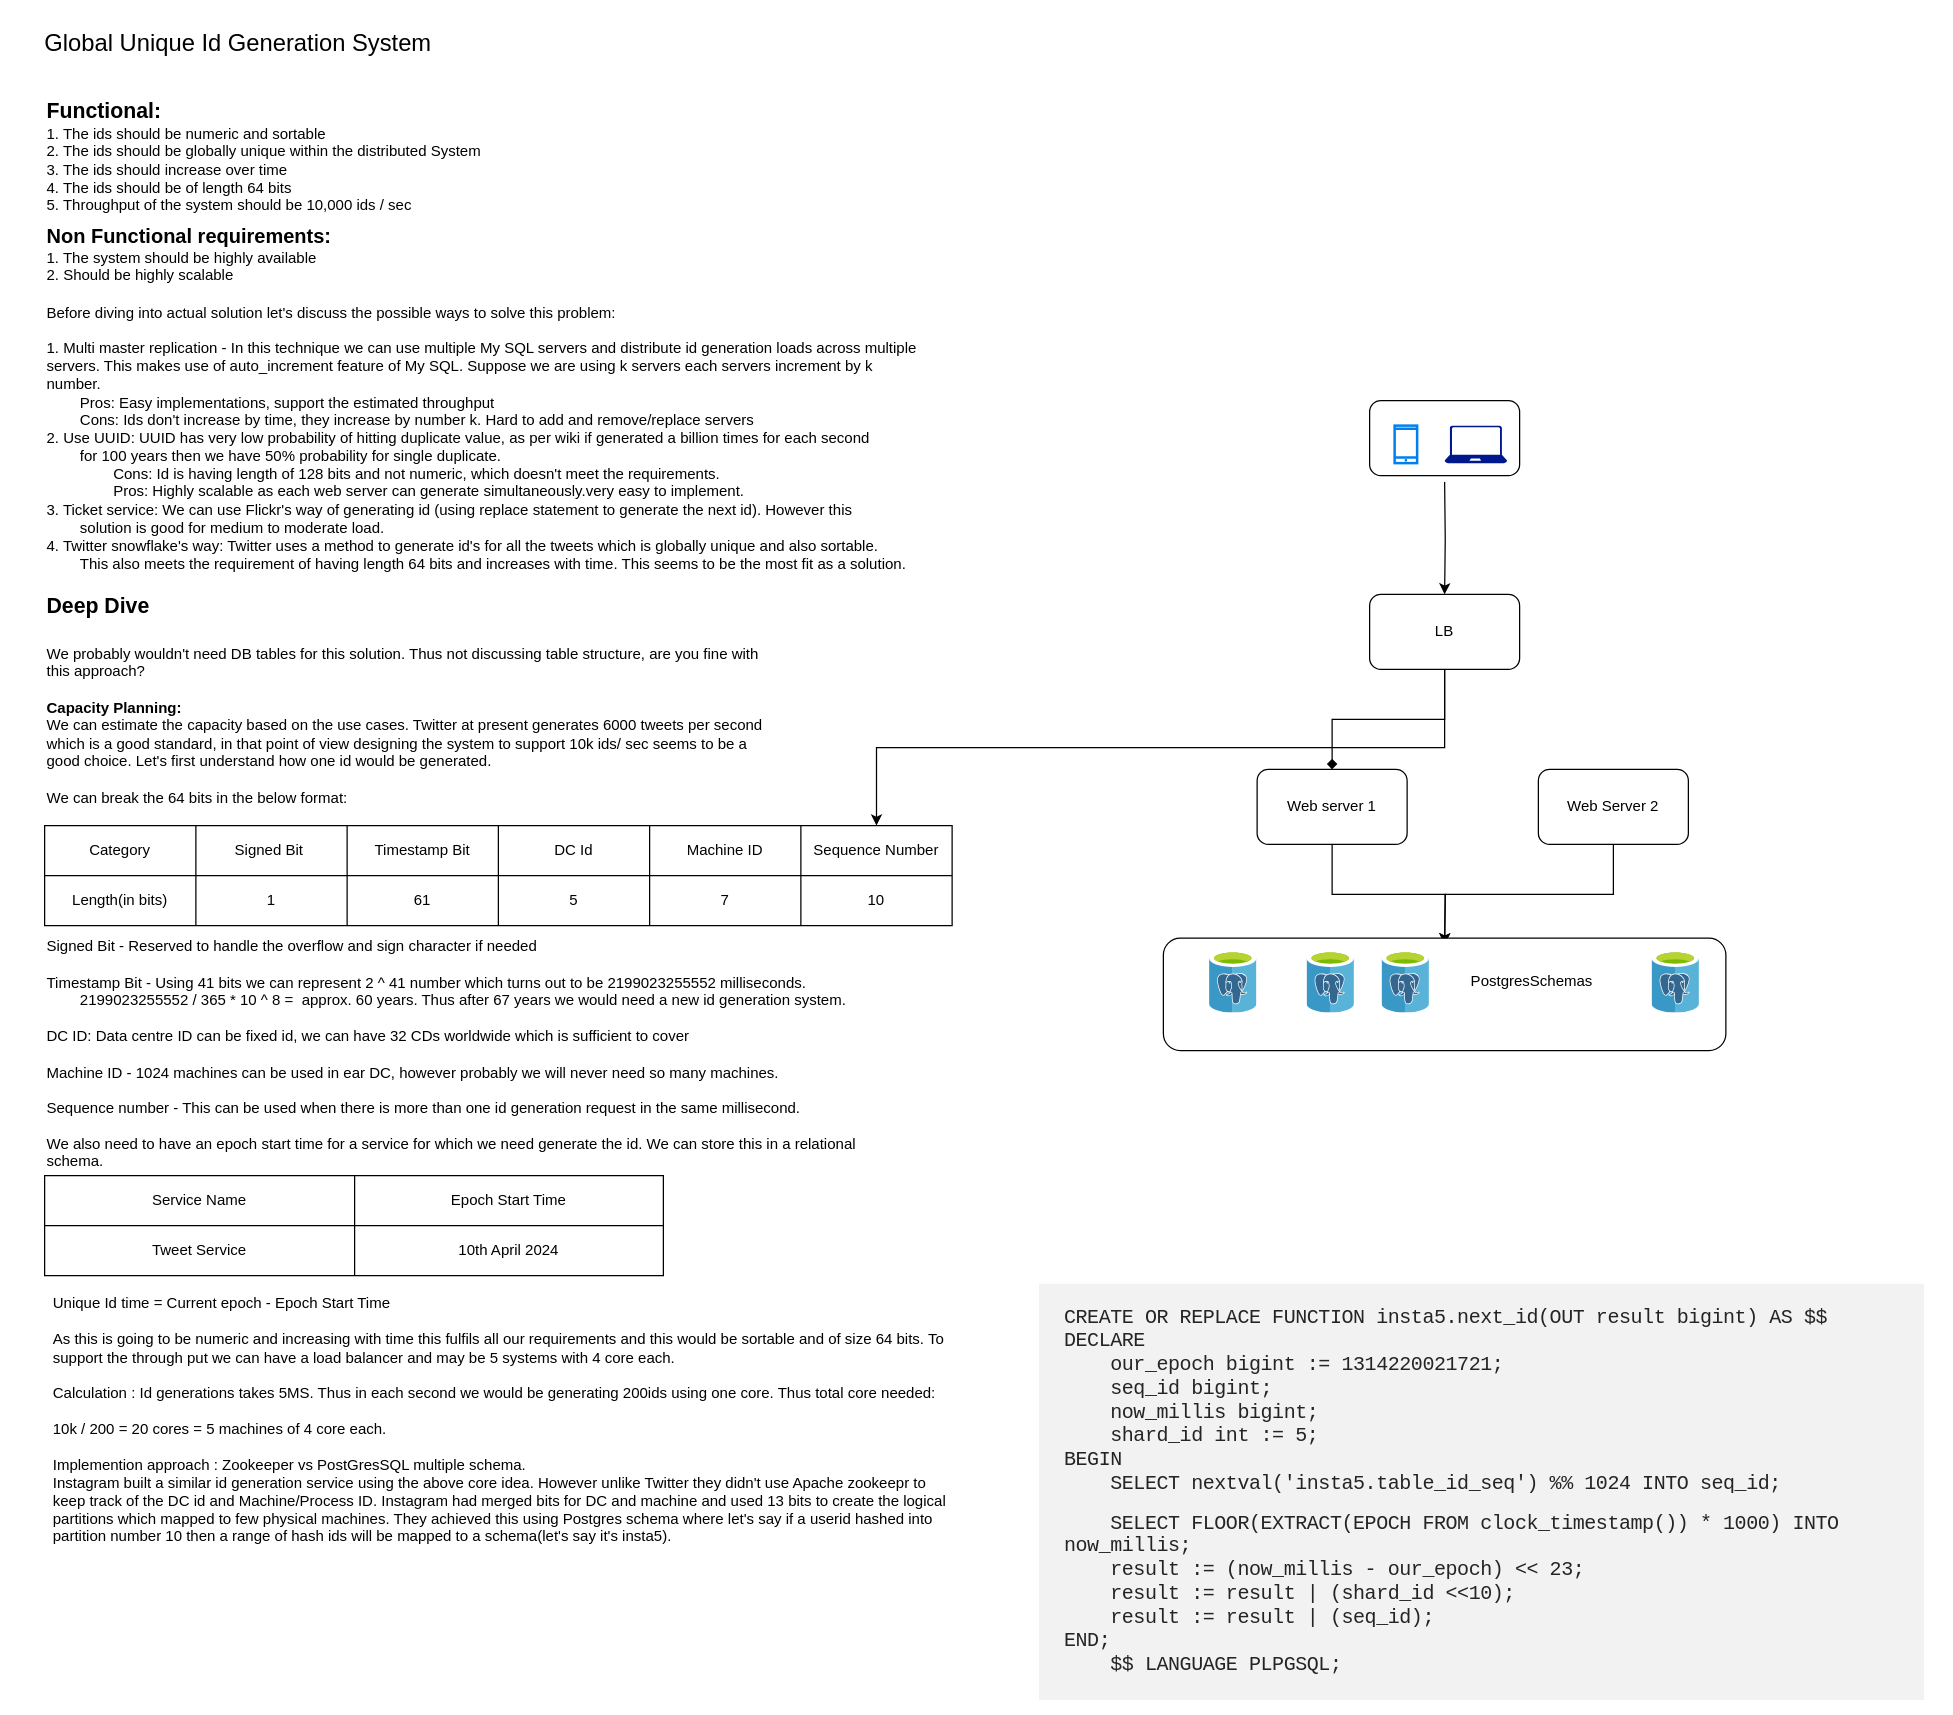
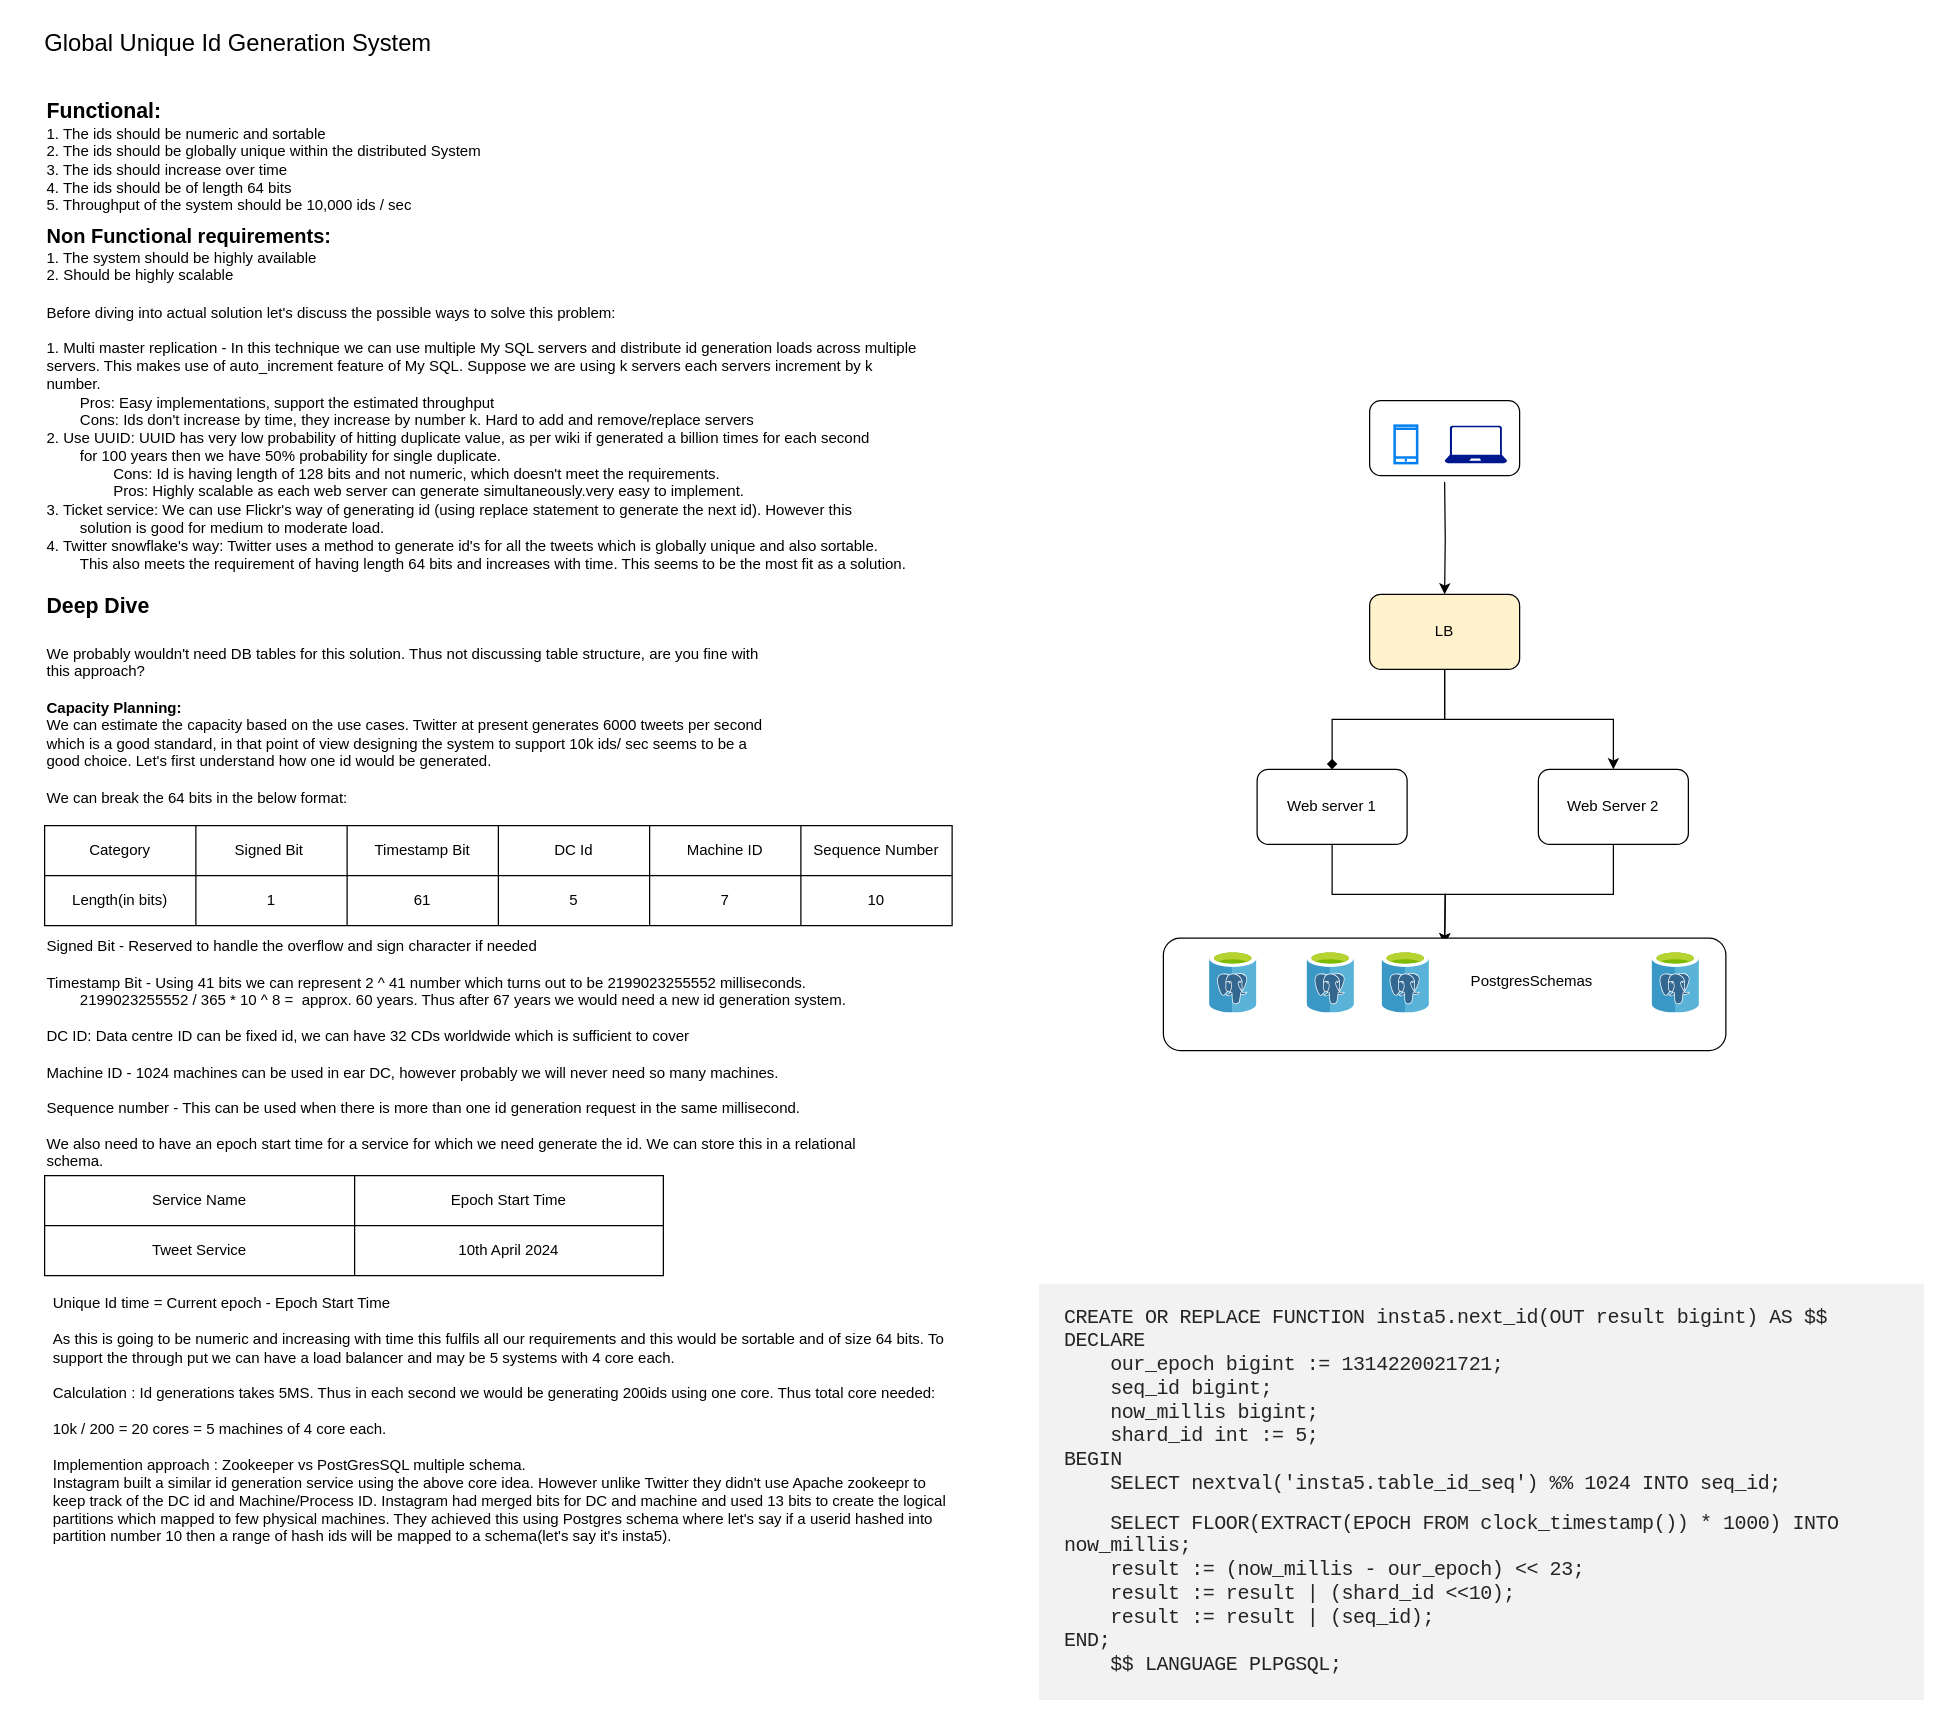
(1444, 632) -> (1444, 632)
(1138, 748) -> (1551, 719)
